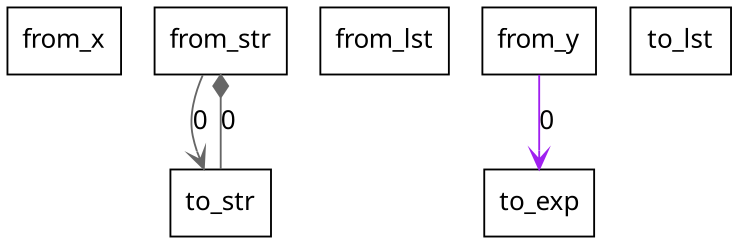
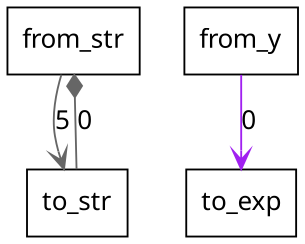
(64, 41) -> none
(385, 41) -> none
(681, 41) -> none
(201, 122) -> (63, 122)
